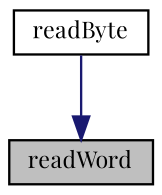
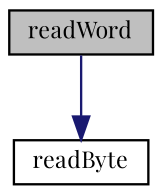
(81, 86) -> (81, 86)
